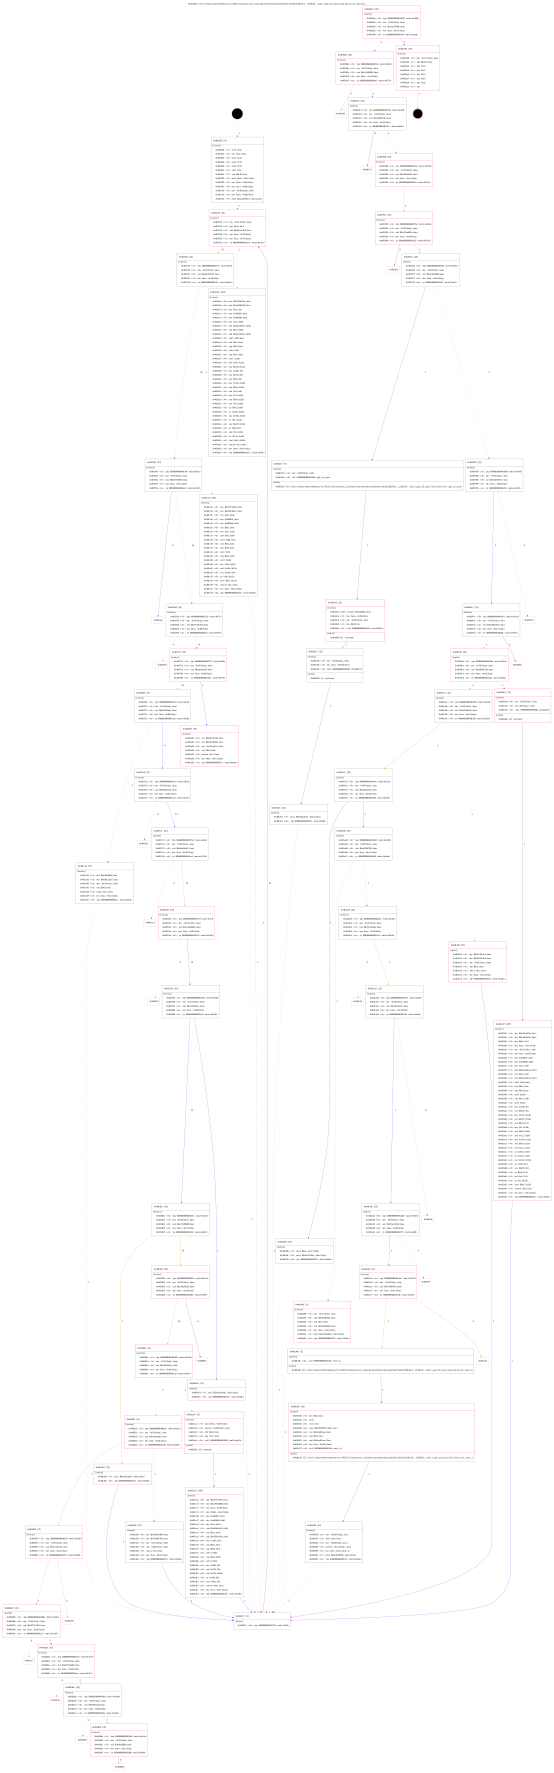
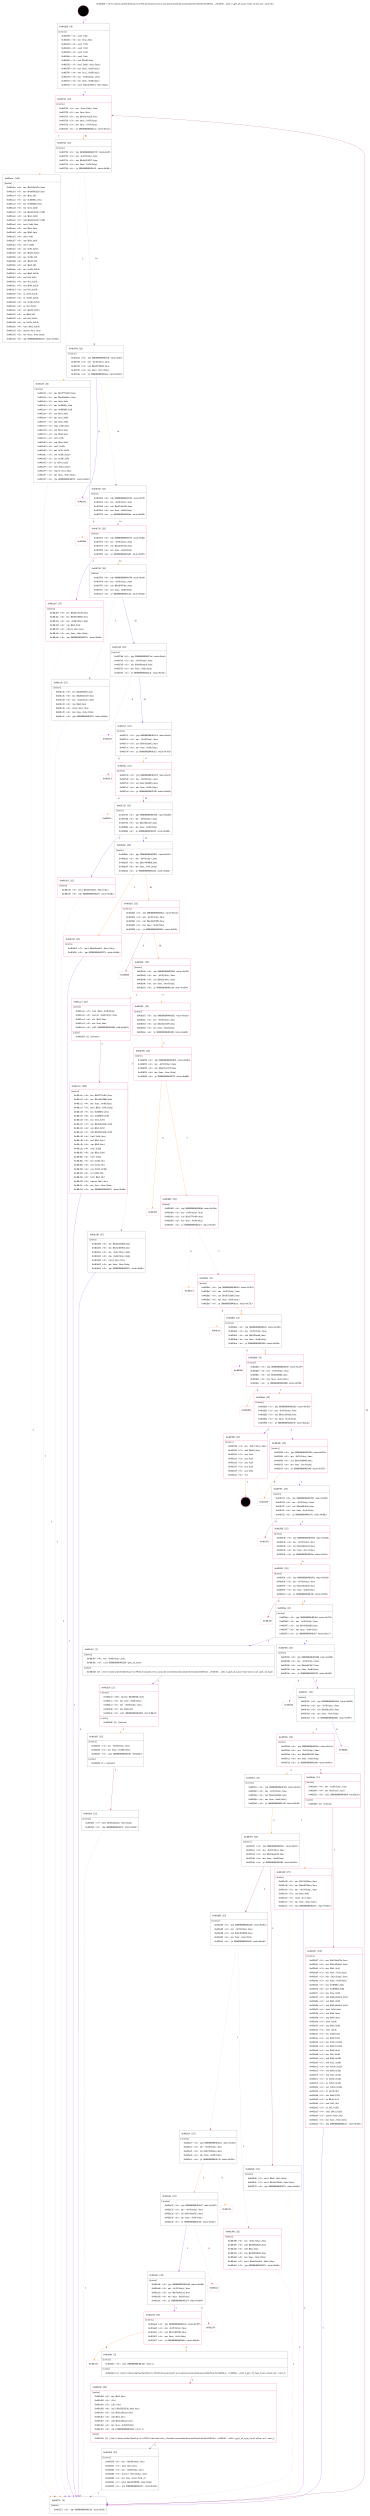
none -> (279, 1390)
